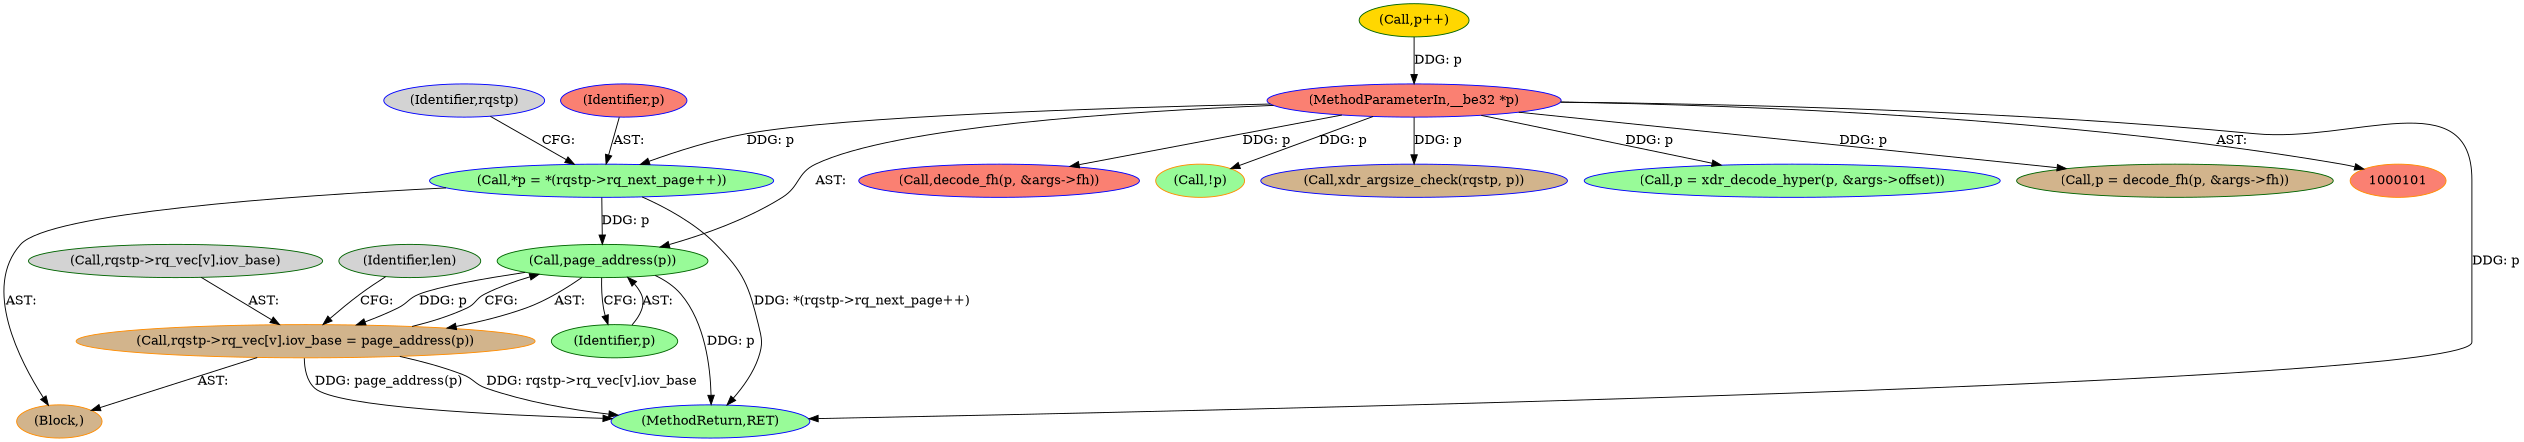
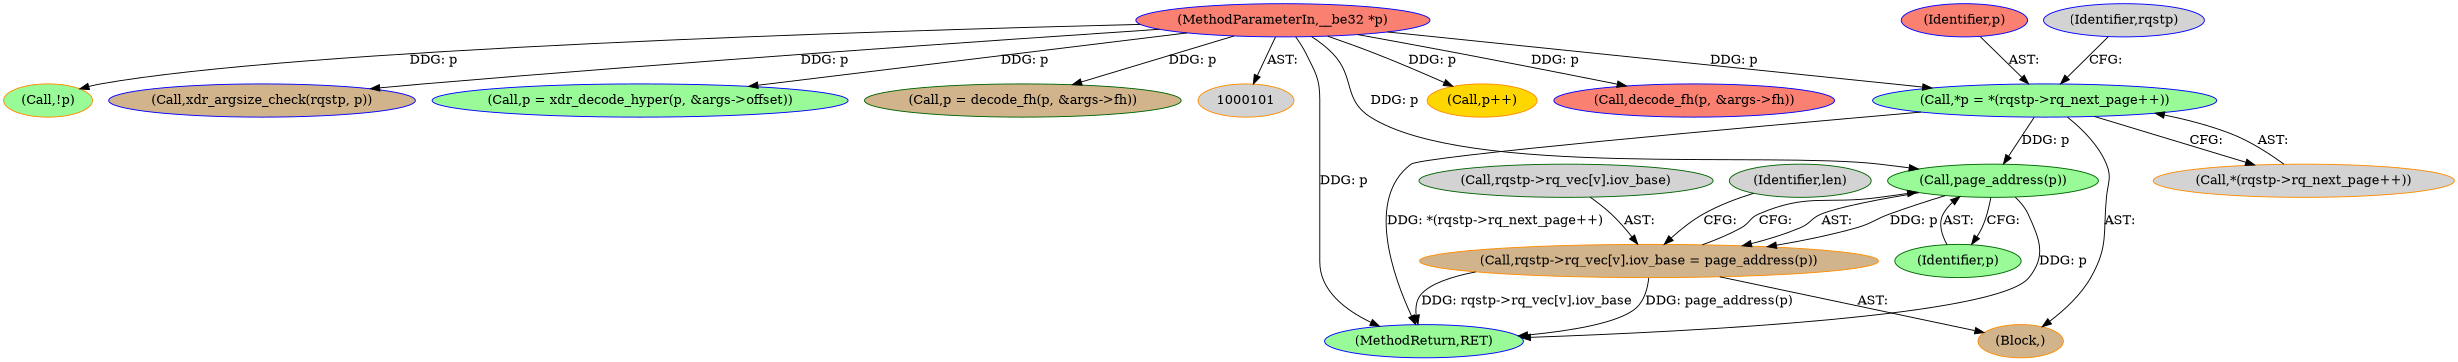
(1414, 20) -> (1482, 101)
(1414, 56) -> (1386, 58)
(833, 181) -> (1394, 101)
none -> (2304, 181)
(2398, 181) -> (1246, 101)
